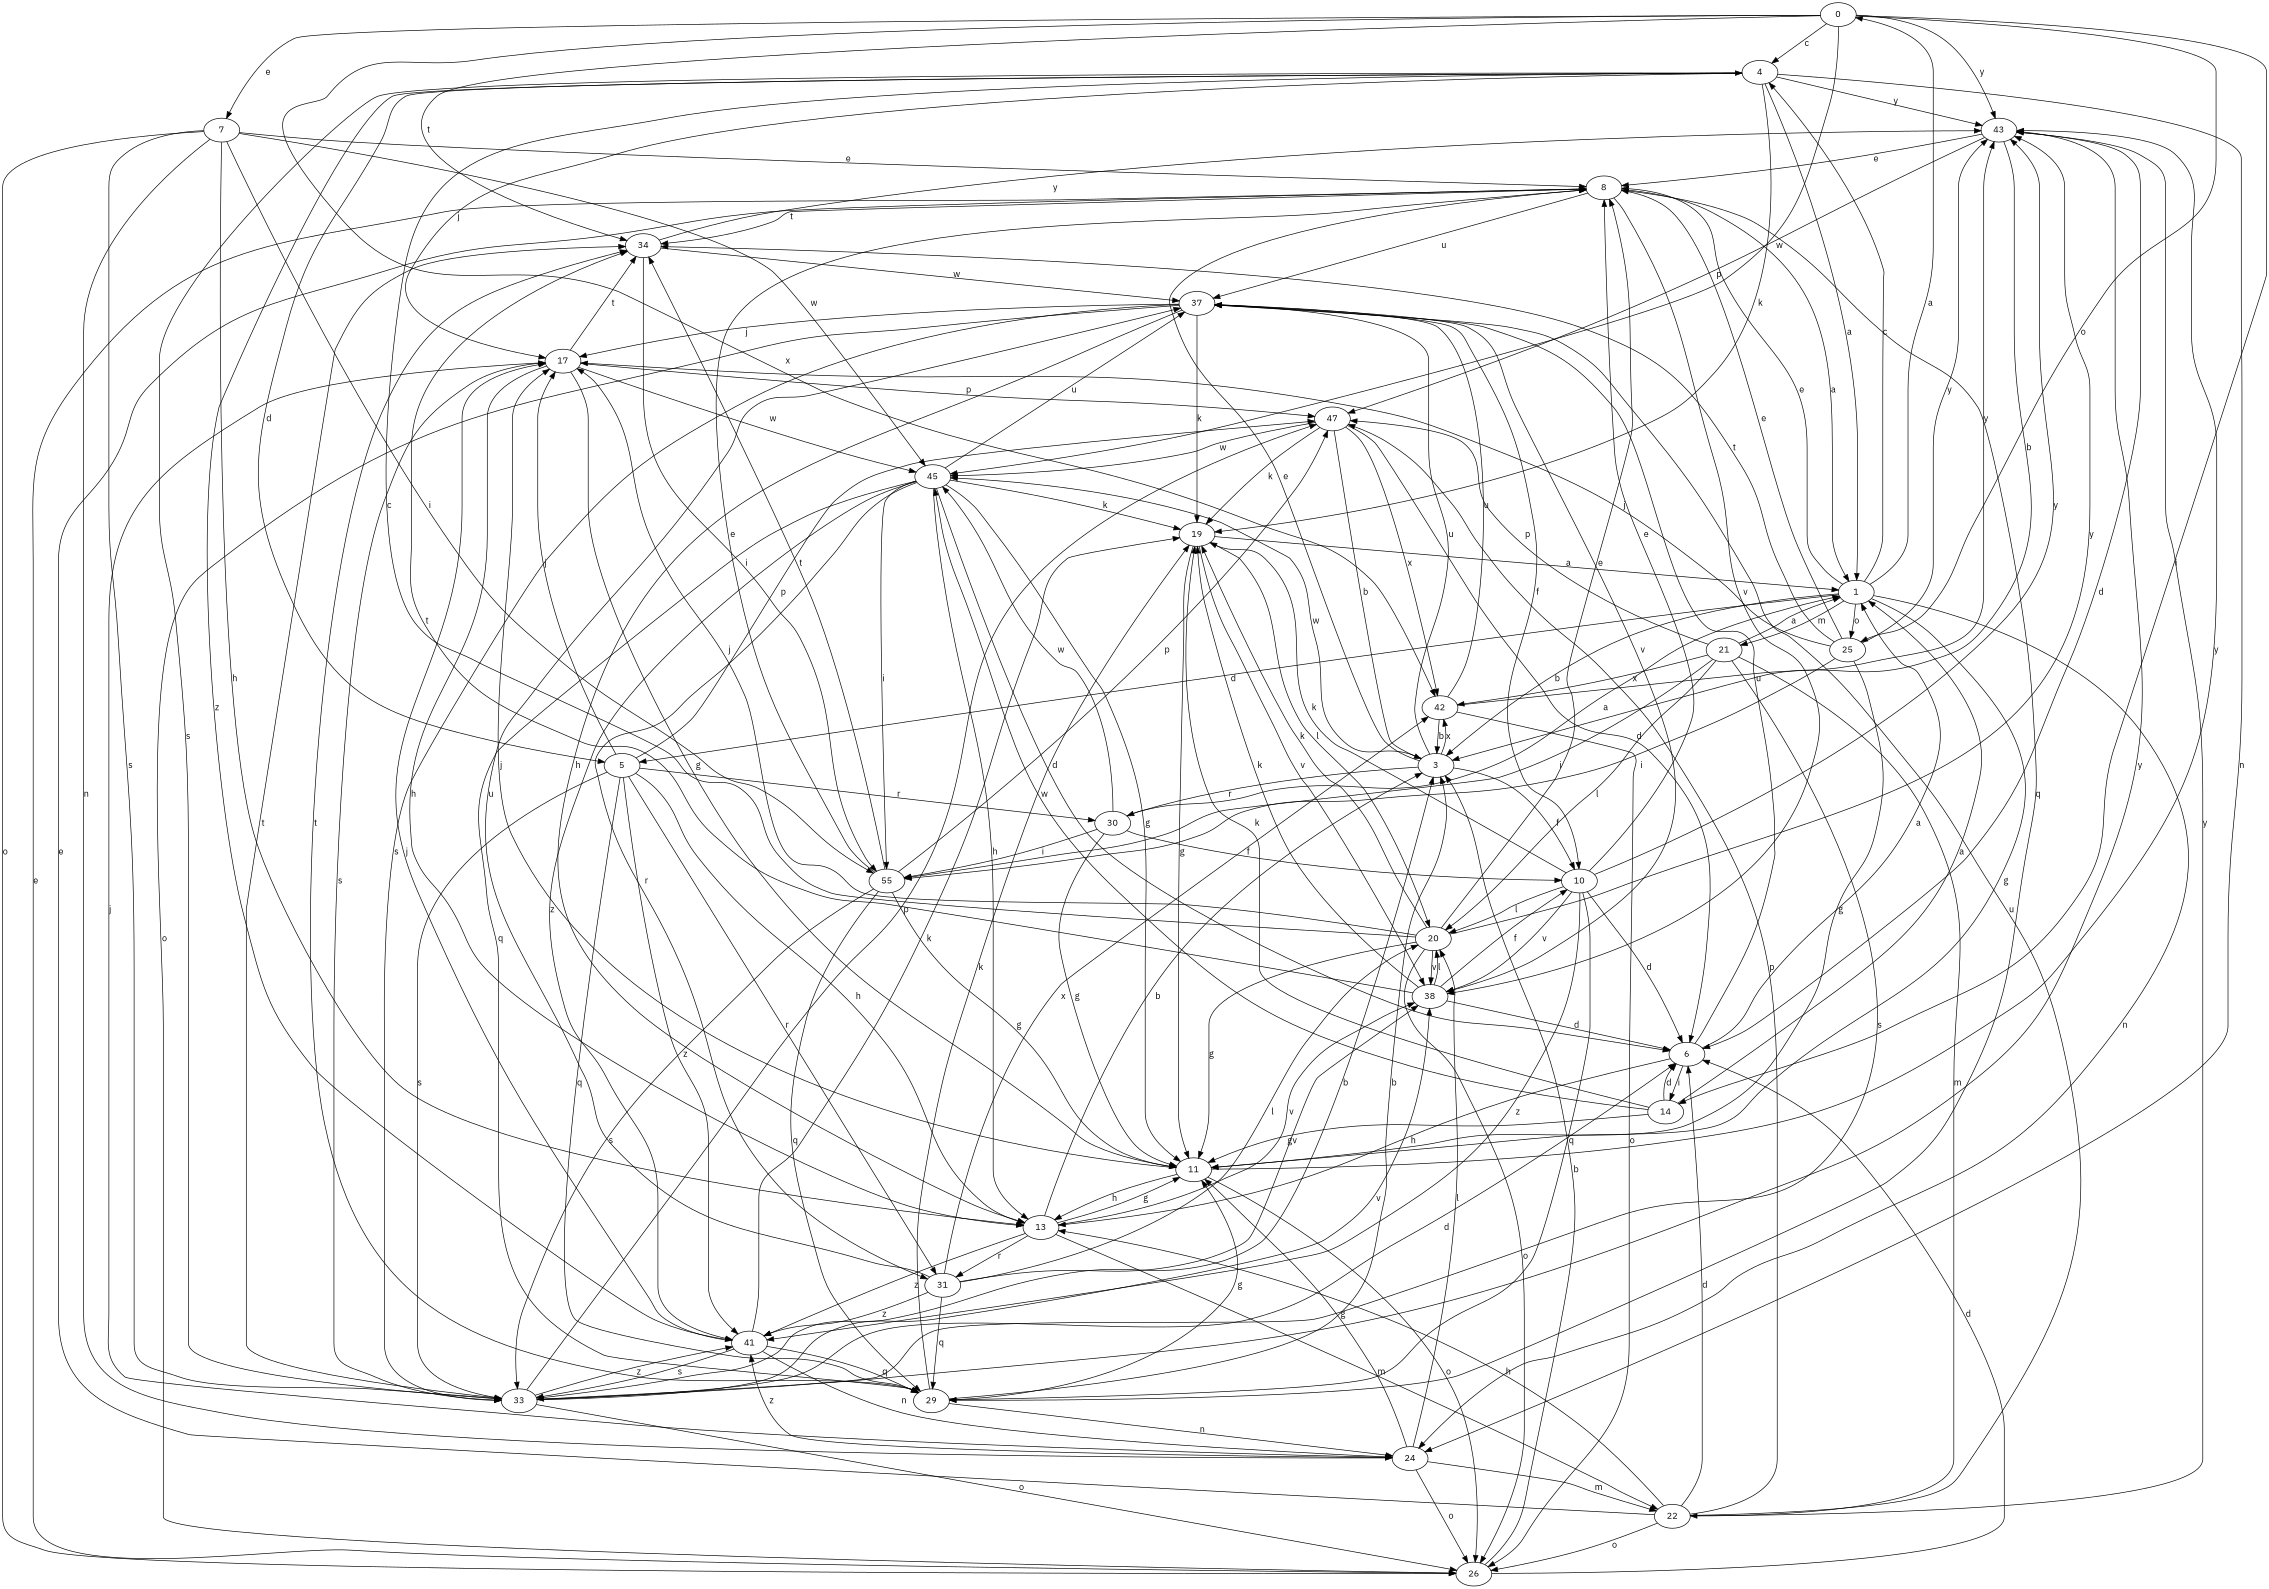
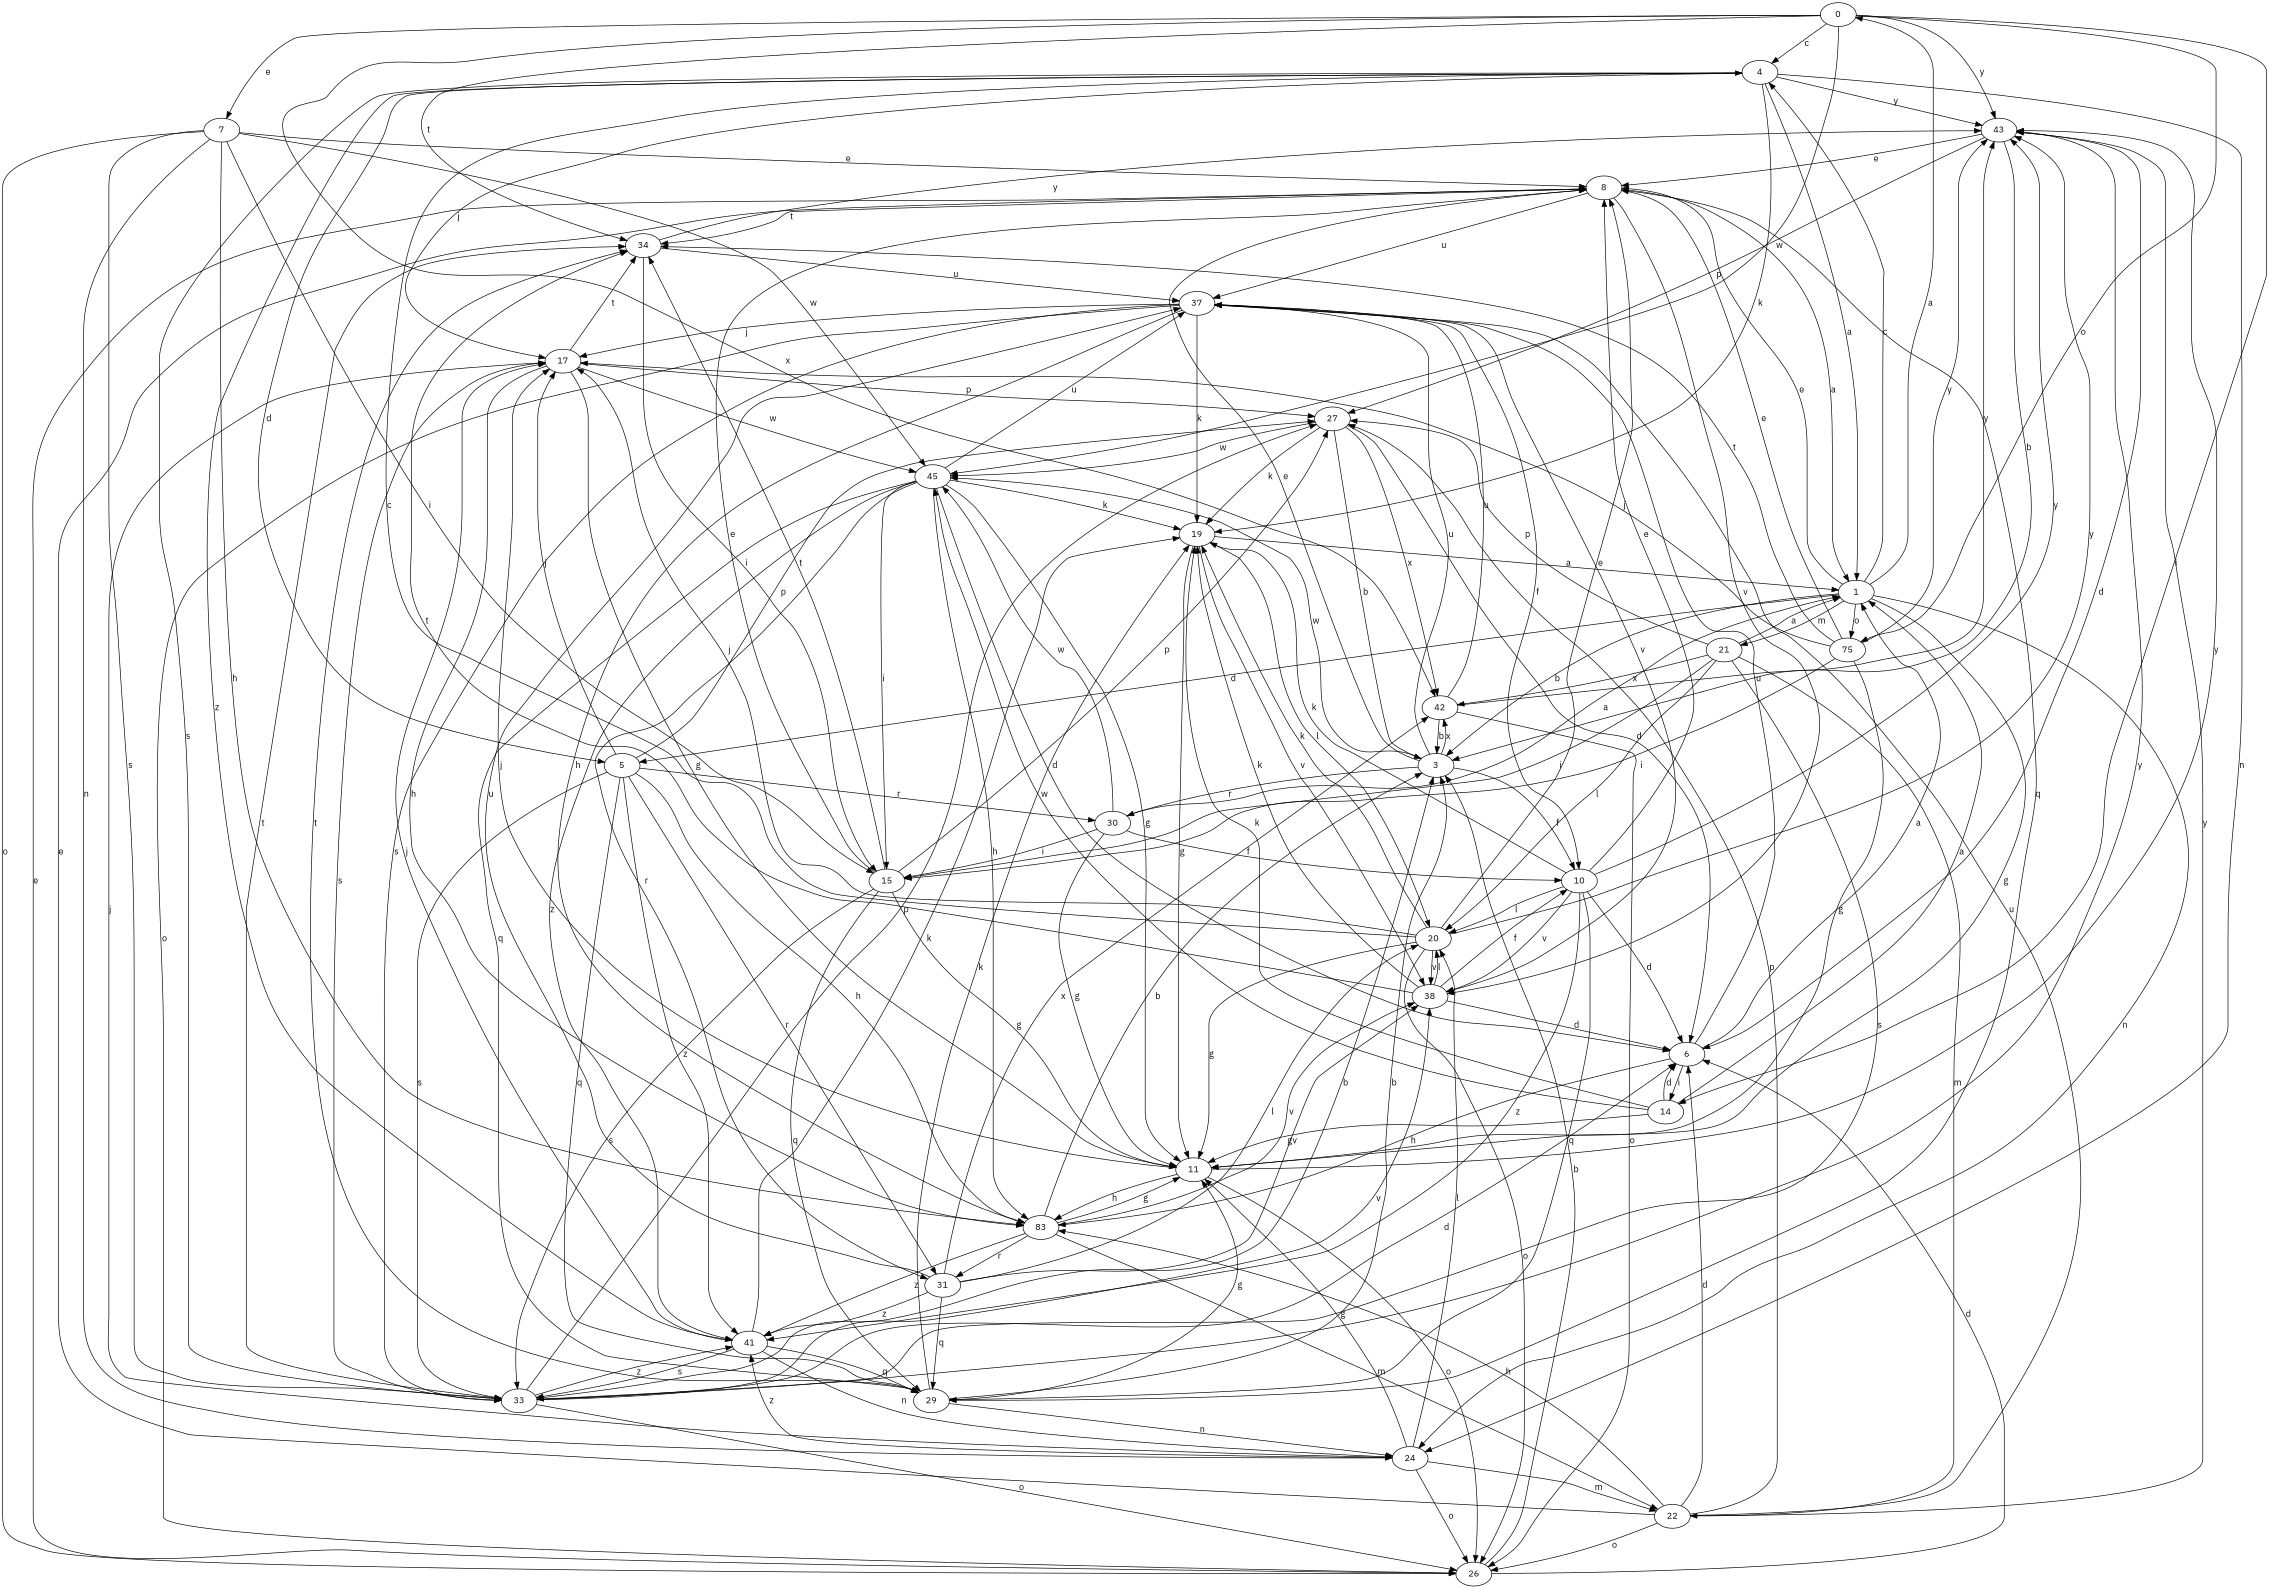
(957, 275) -> (956, 275)
(1332, 419) -> (1332, 419)
(1848, 650) -> (1848, 650)
(887, 881) -> (887, 881)
(1041, 1228) -> (1041, 1228)
